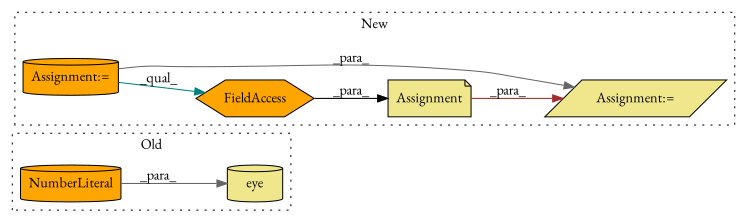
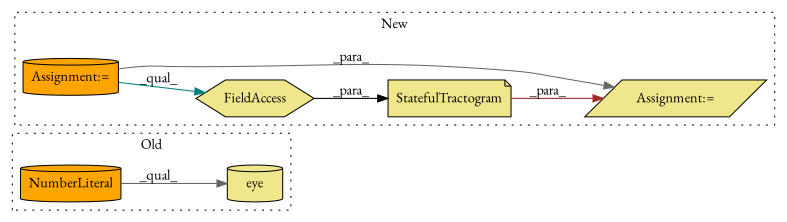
(255, 98) -> (255, 98)
(430, 98) -> (450, 98)
(158, 176) -> (158, 176)
